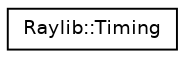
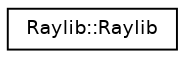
(92, 29) -> (92, 29)
